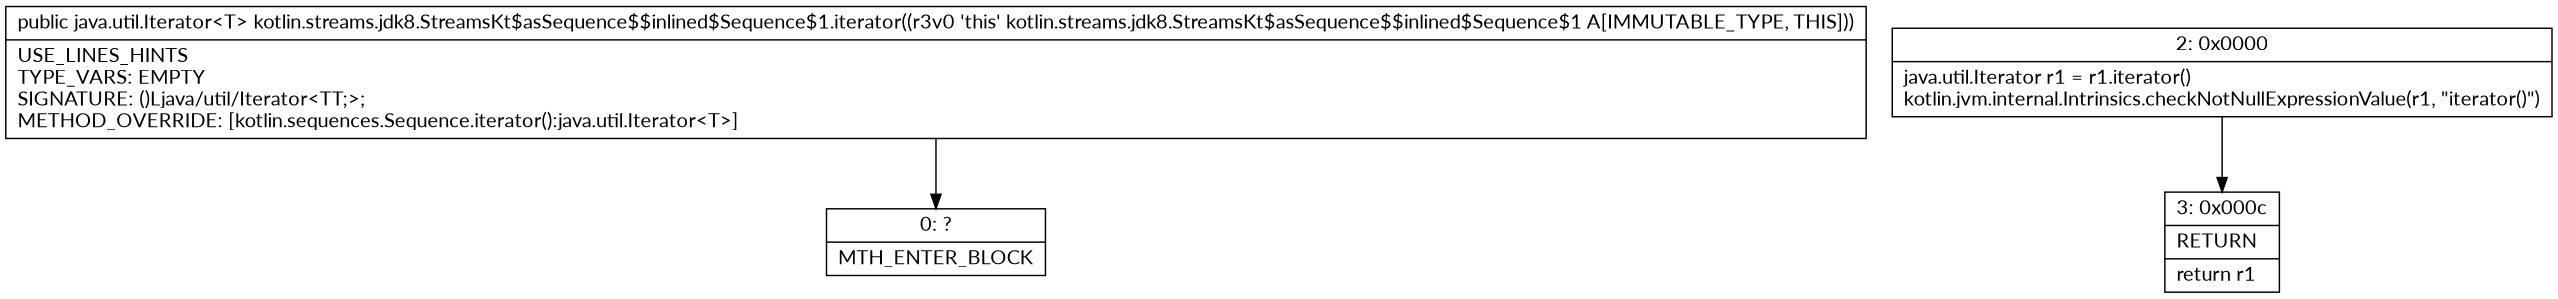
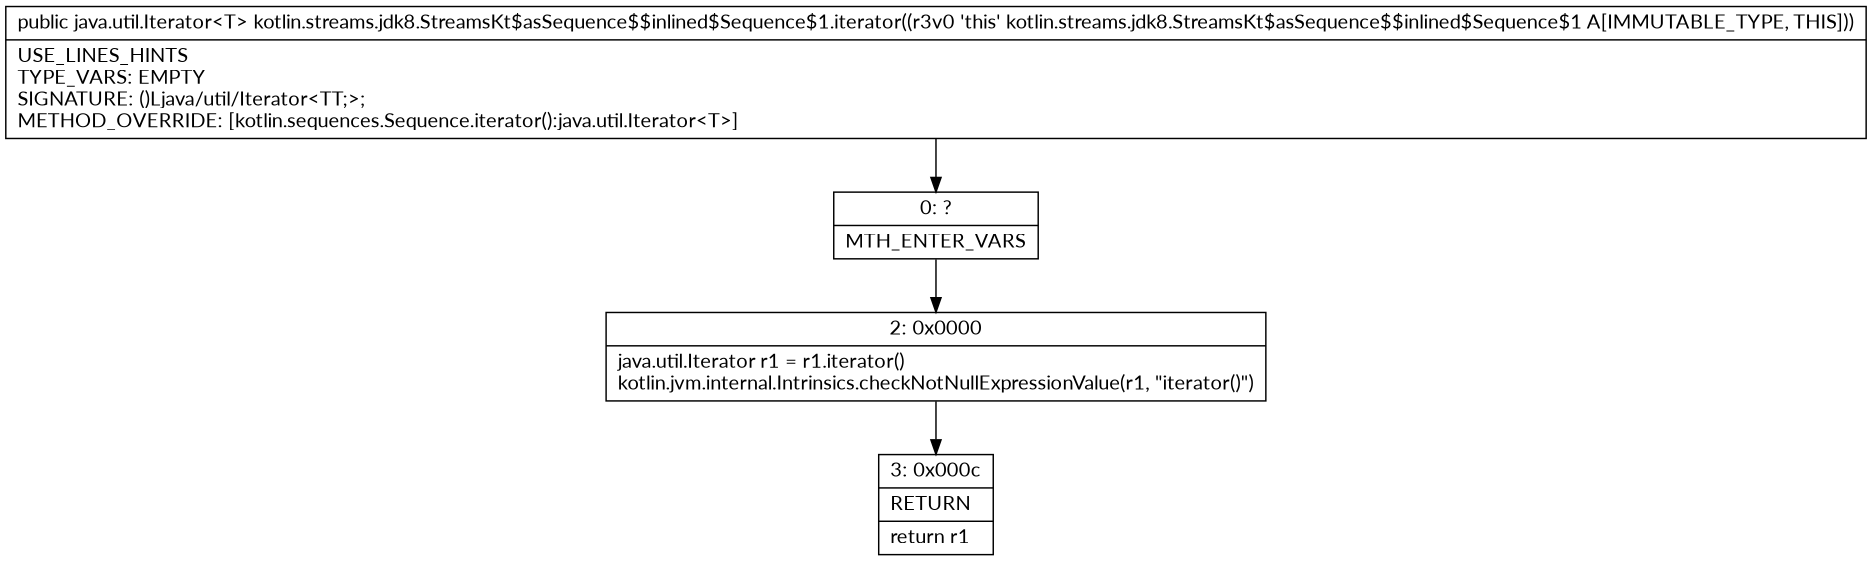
(936, 258) -> (936, 241)
none -> (936, 278)
